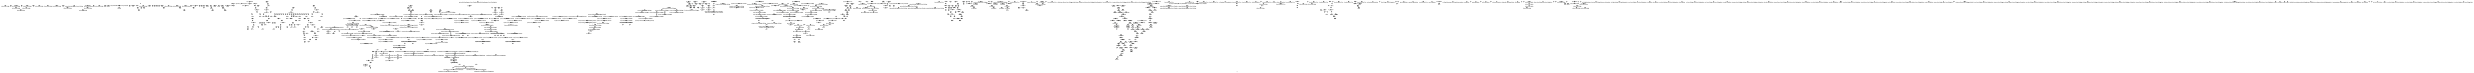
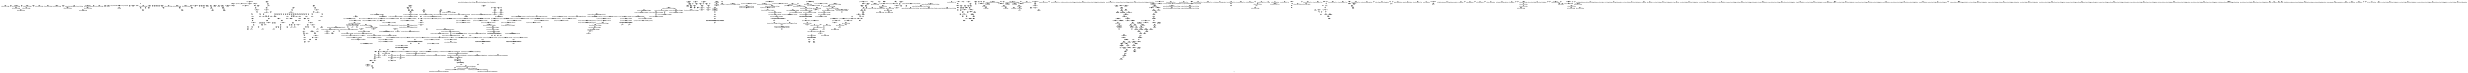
none -> (715, 8)
